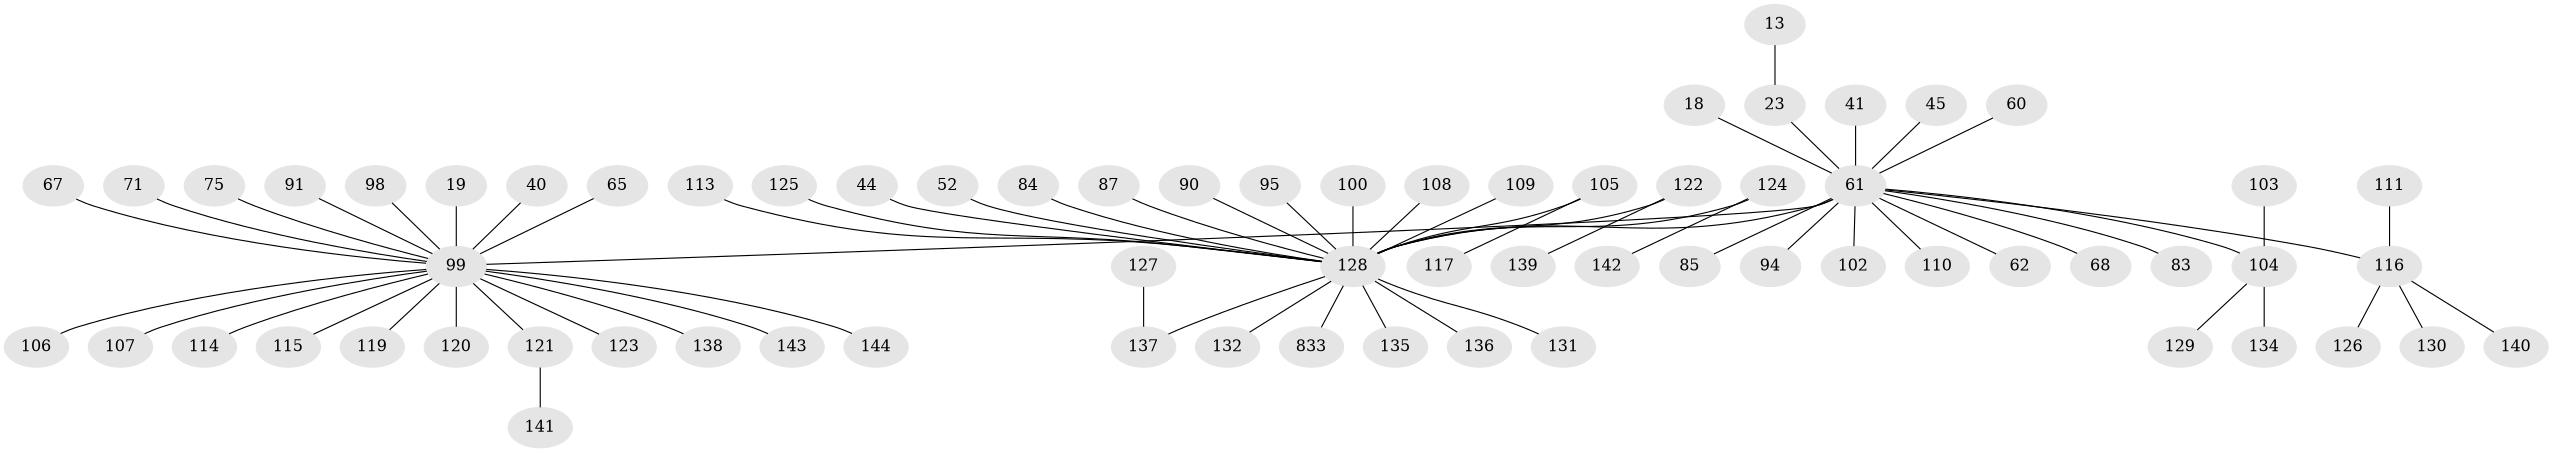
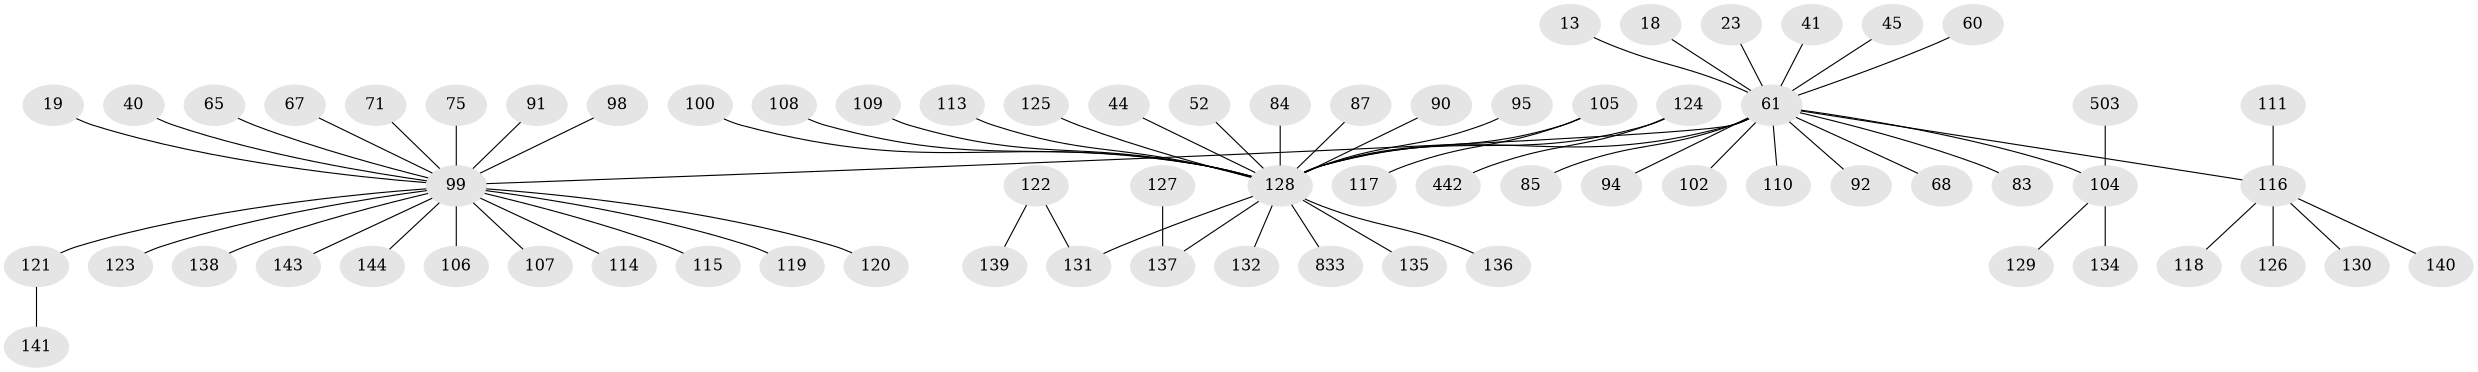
(1775, 65) -> (1671, 65)
(2264, 186) -> (2105, 105)
(1521, 227) -> (1057, 226)
(1607, 266) -> (1448, 186)
(2020, 266) -> (1861, 186)
none -> (2189, 266)
